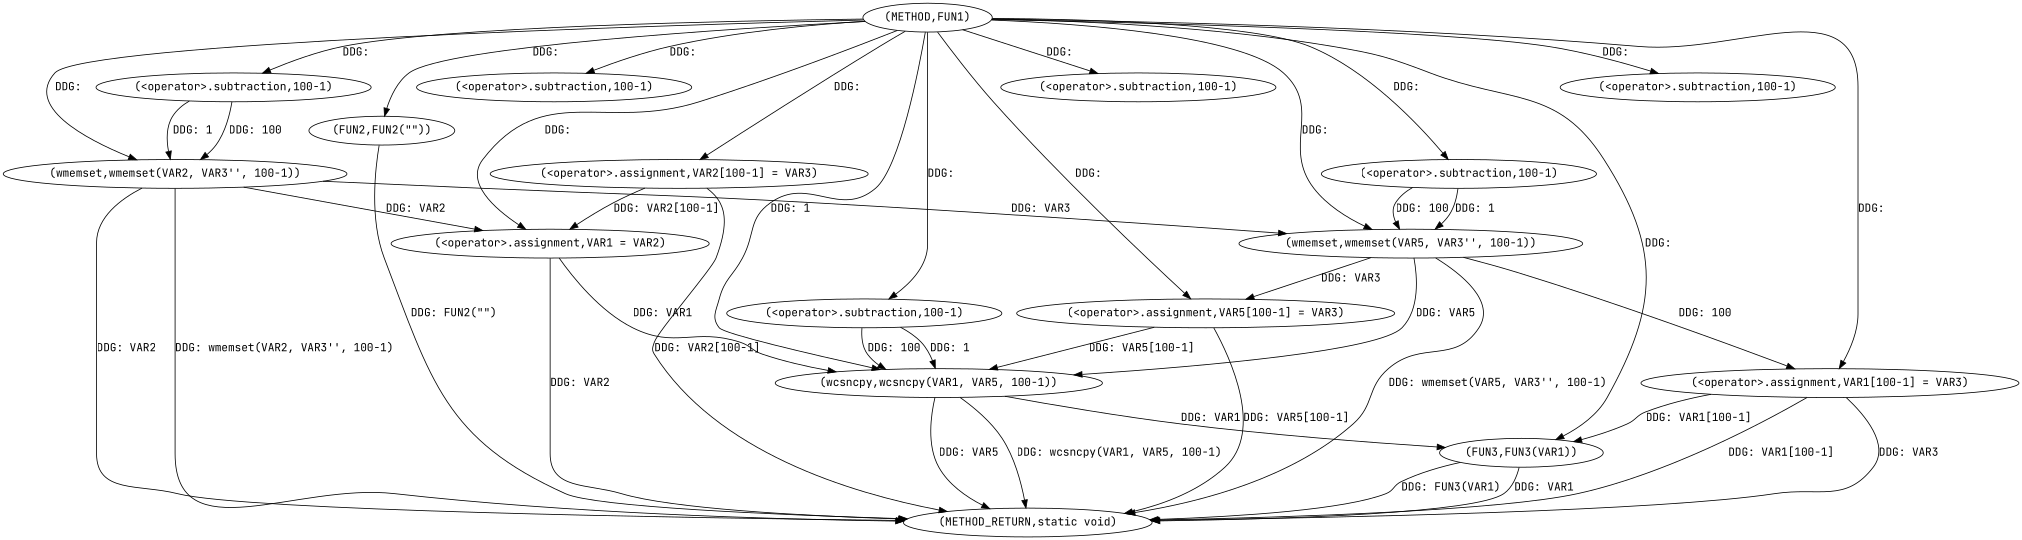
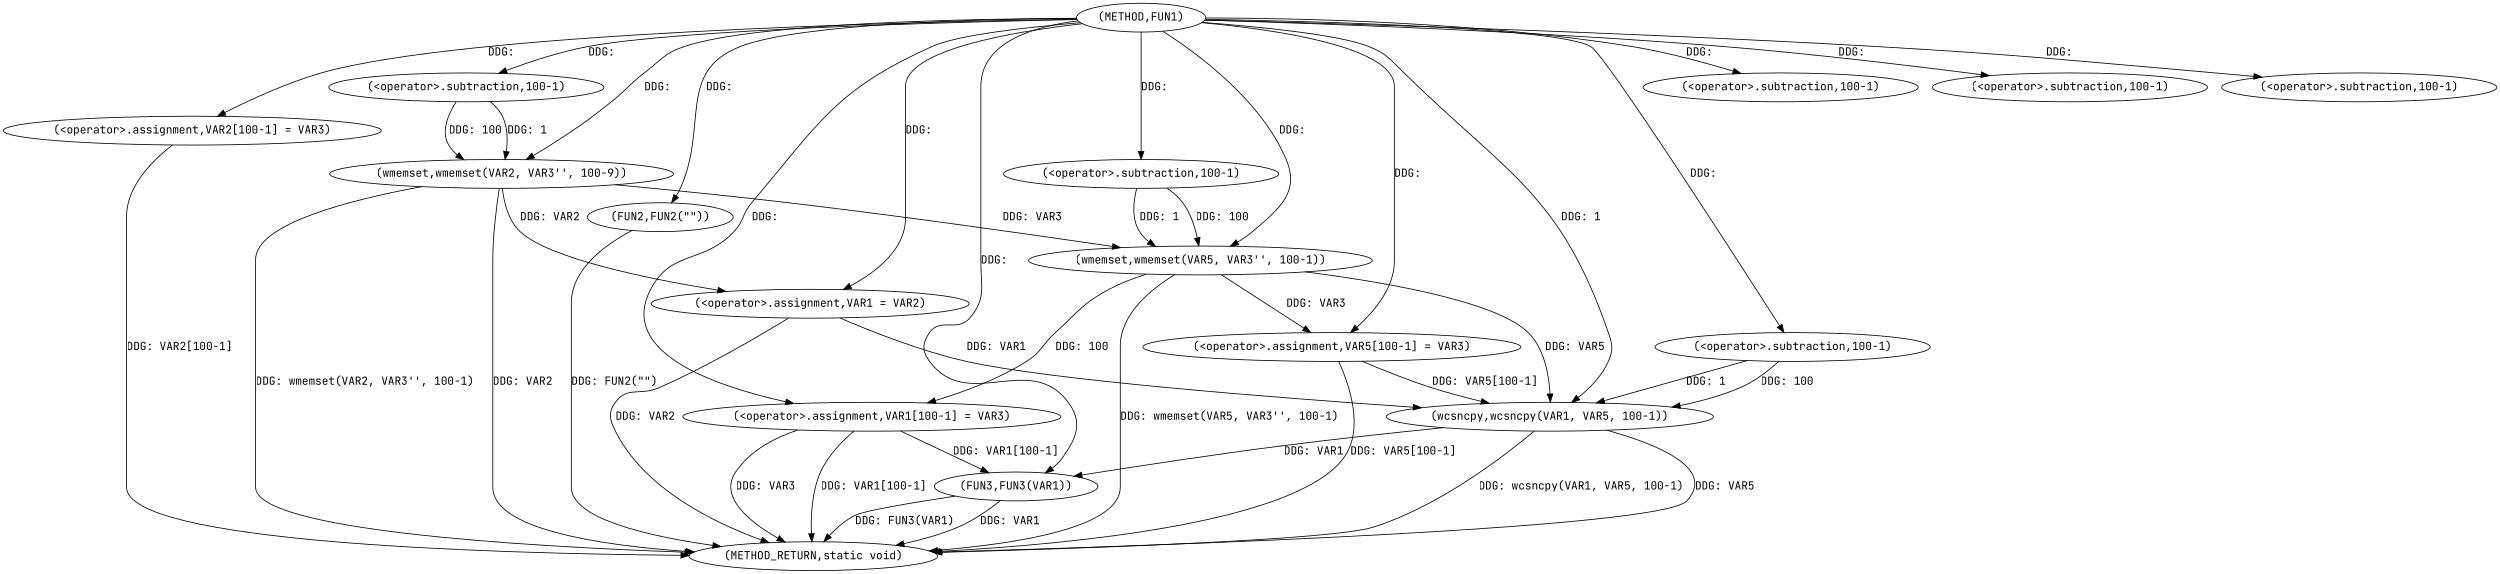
(175, 174) -> (502, 174)
(610, 205) -> none
